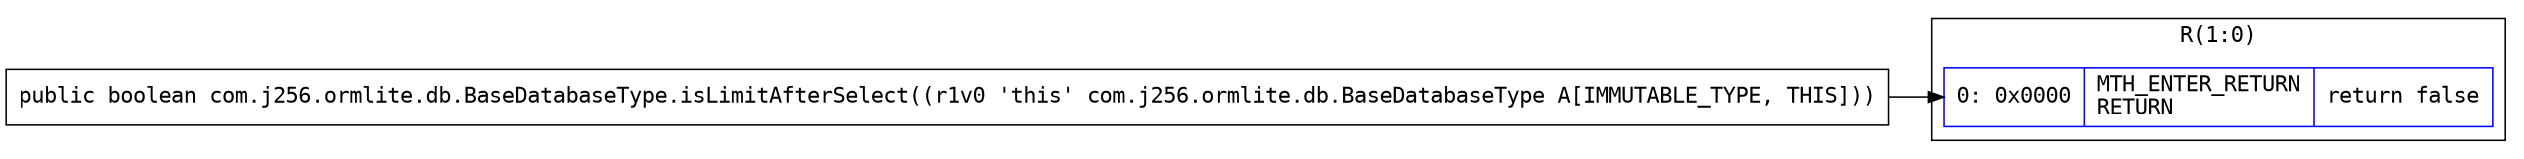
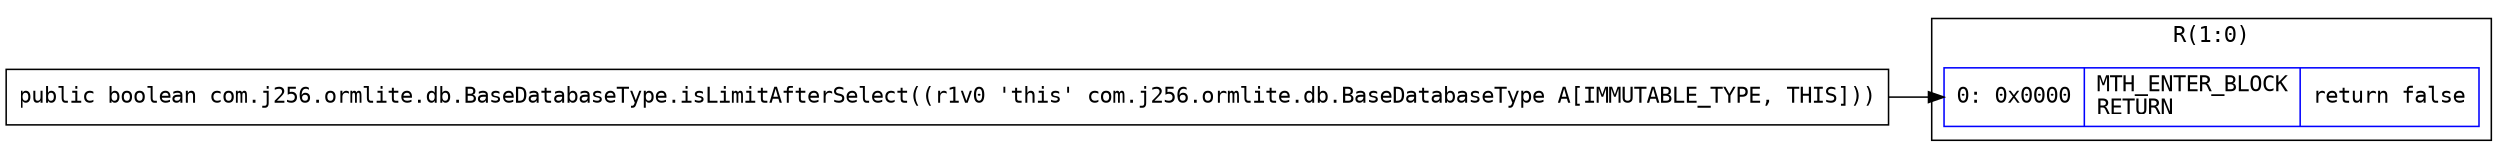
(2199, 85) -> (2192, 85)
